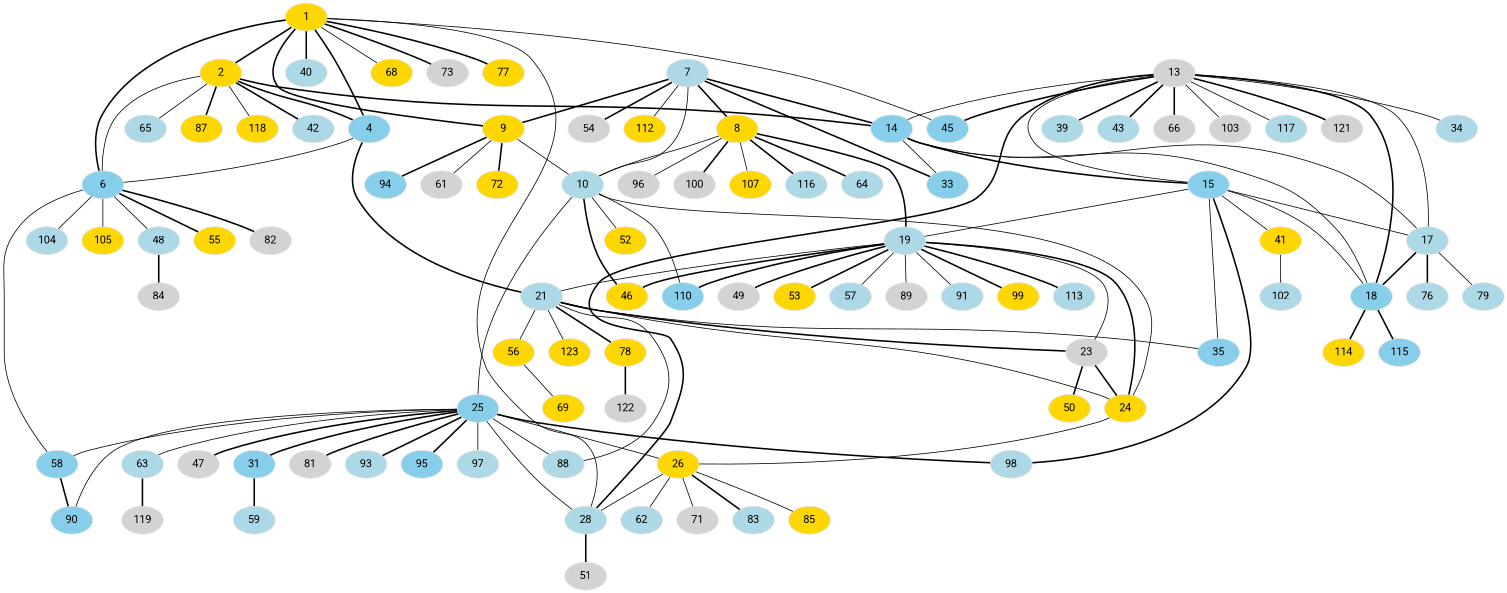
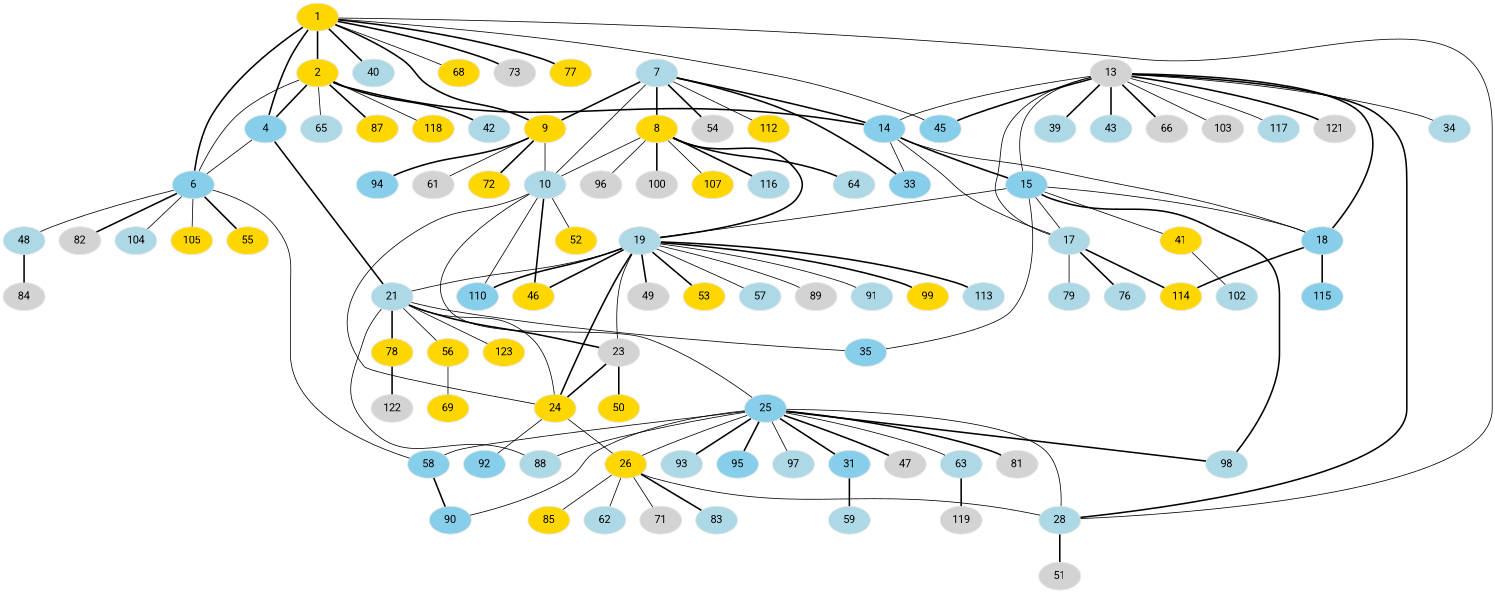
(1400, 269) -> (1125, 269)
none -> (484, 464)
